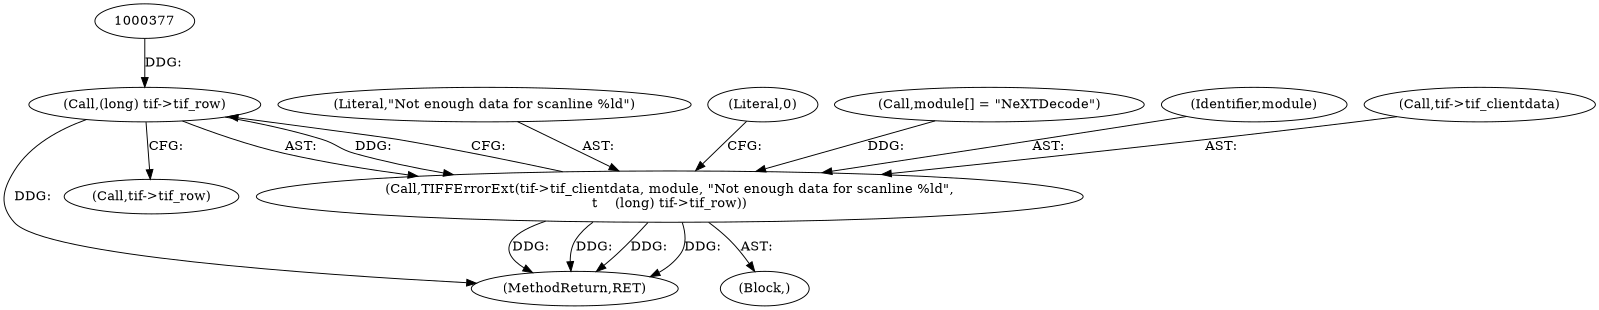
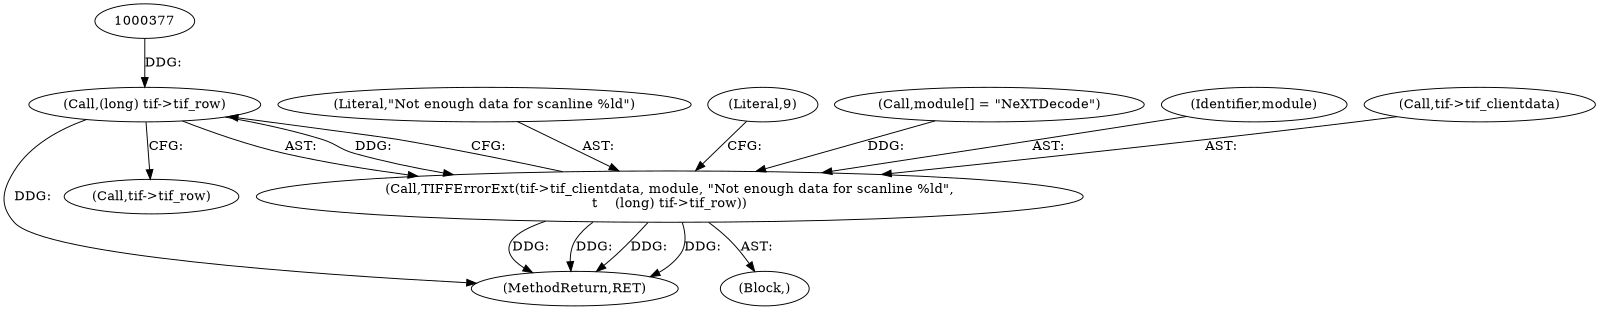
(763, 105) -> (763, 105)
